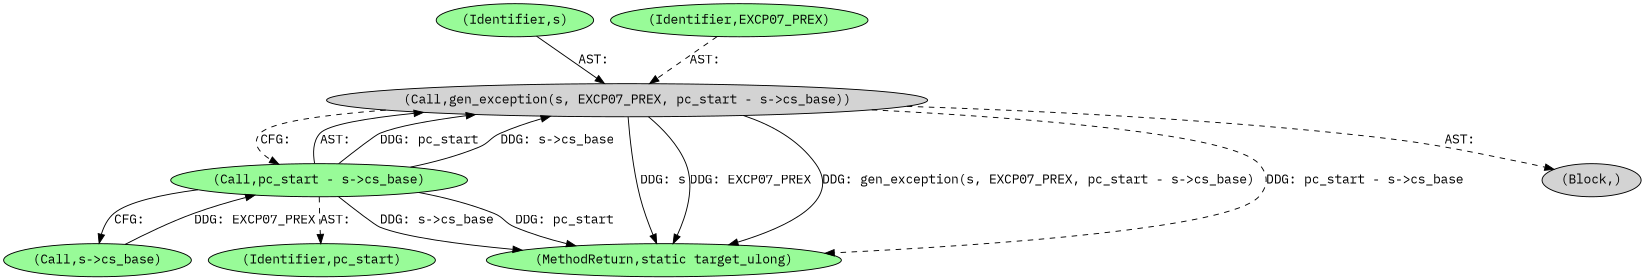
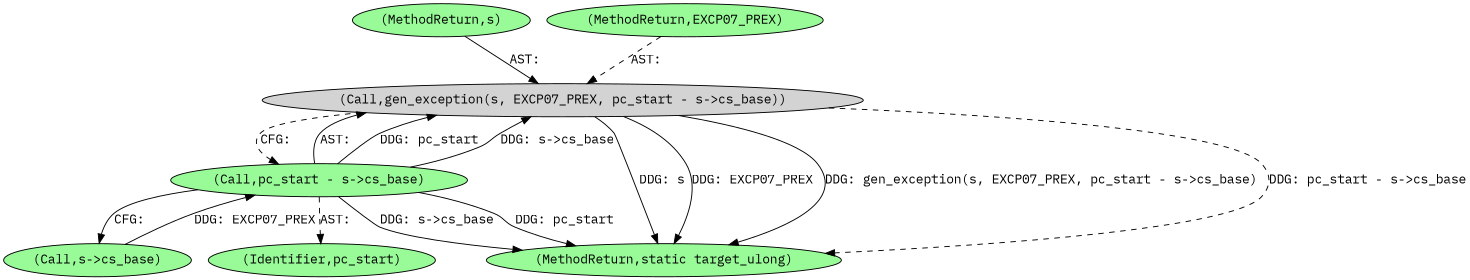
(515, 20) -> (441, 20)
(739, 20) -> (685, 20)
(1592, 180) -> none
